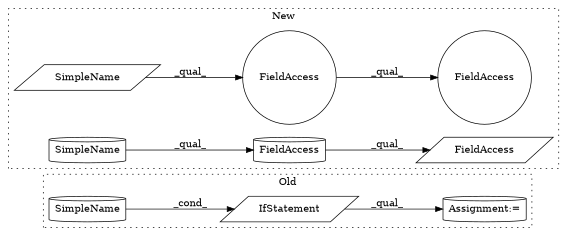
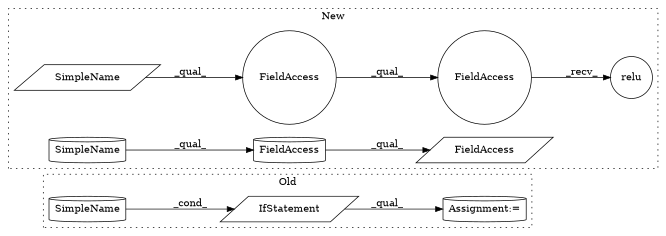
none -> (631, 78)
